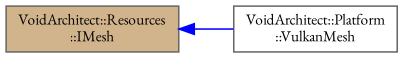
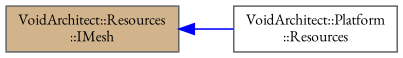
(315, 29) -> (315, 29)
